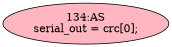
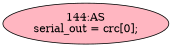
(86, 24) -> (86, 24)
